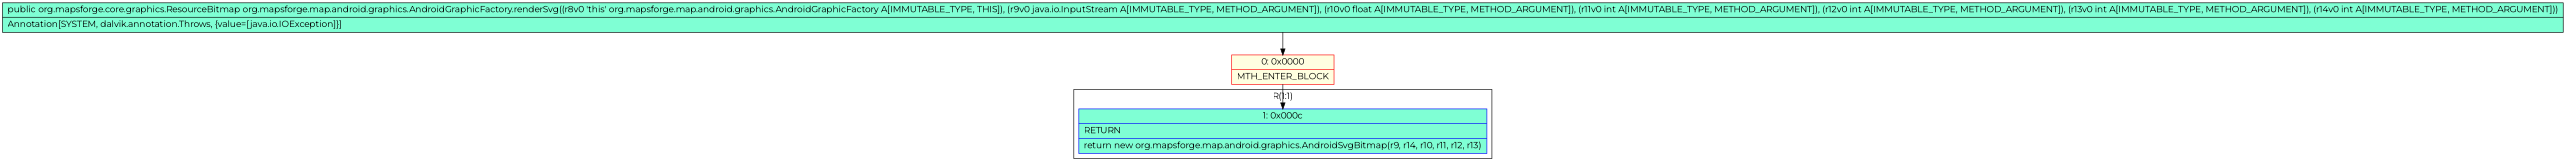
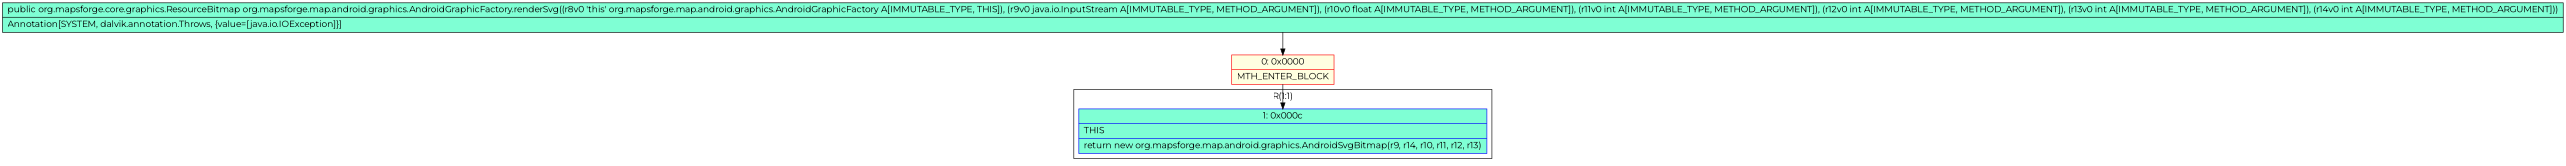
(1102, 131) -> (1094, 131)
